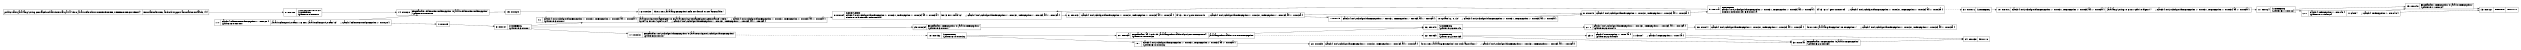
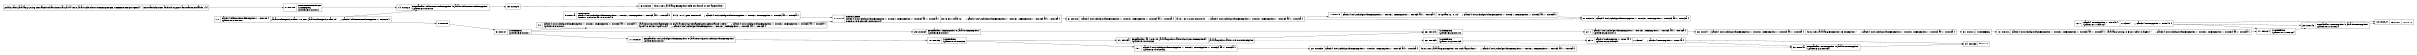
(1952, 10) -> (1958, 32)
(2298, 11) -> (2214, 25)
(1698, 12) -> none
(831, 35) -> (831, 40)
(1626, 41) -> (1626, 45)
